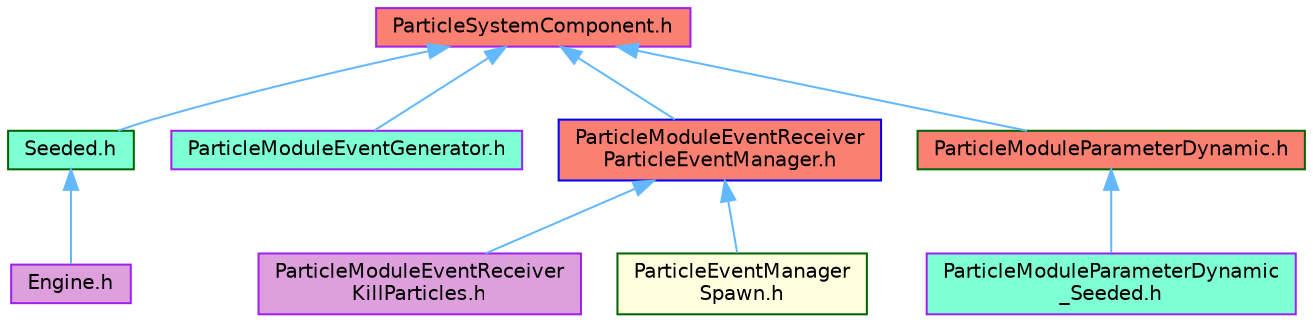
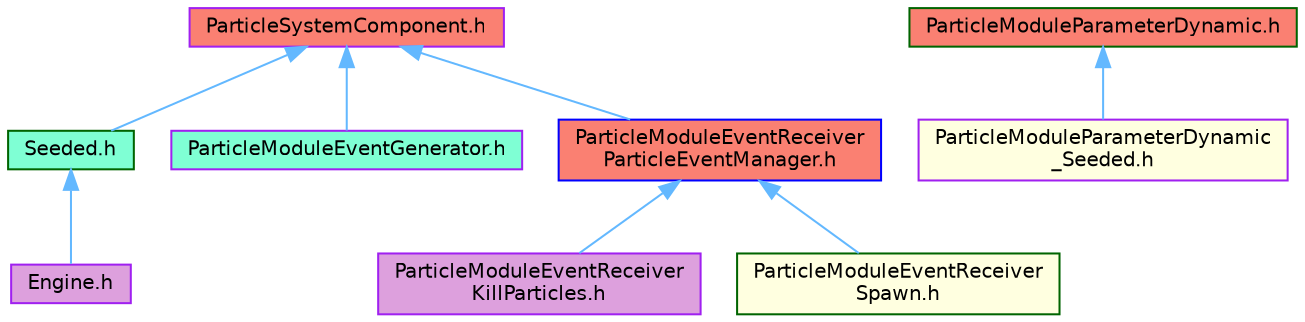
(832, 91) -> none
(742, 284) -> (898, 284)
(1111, 284) -> (1103, 150)
